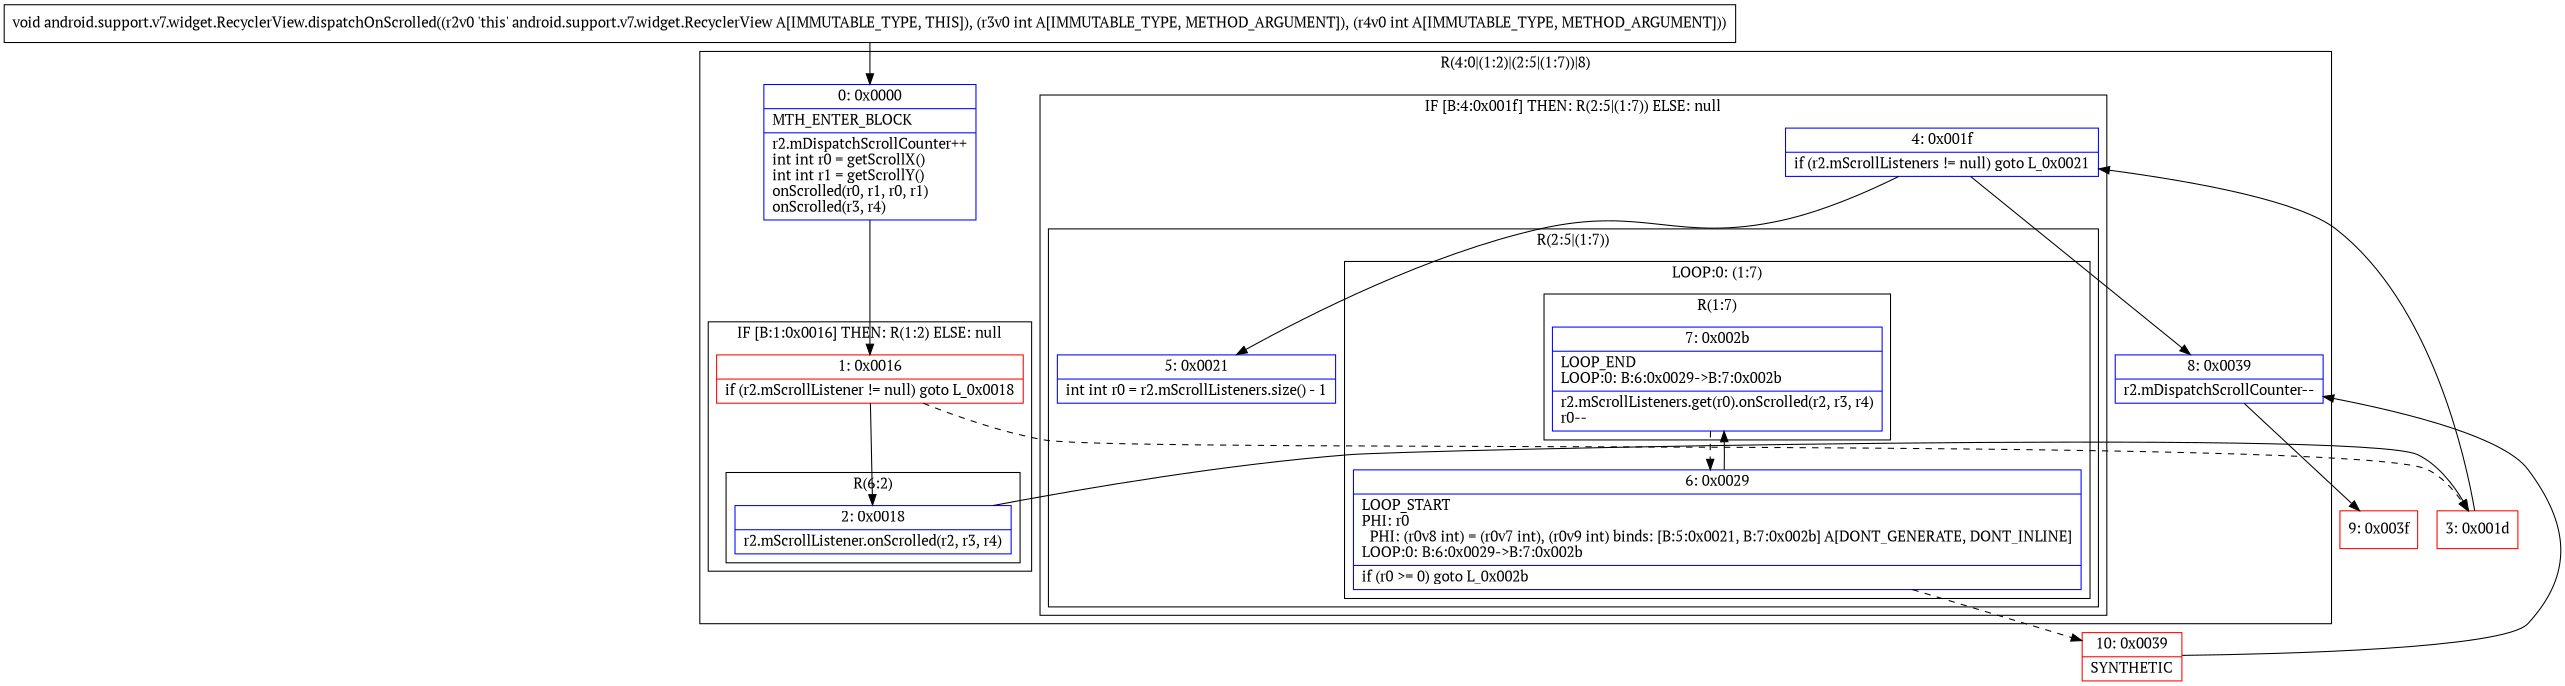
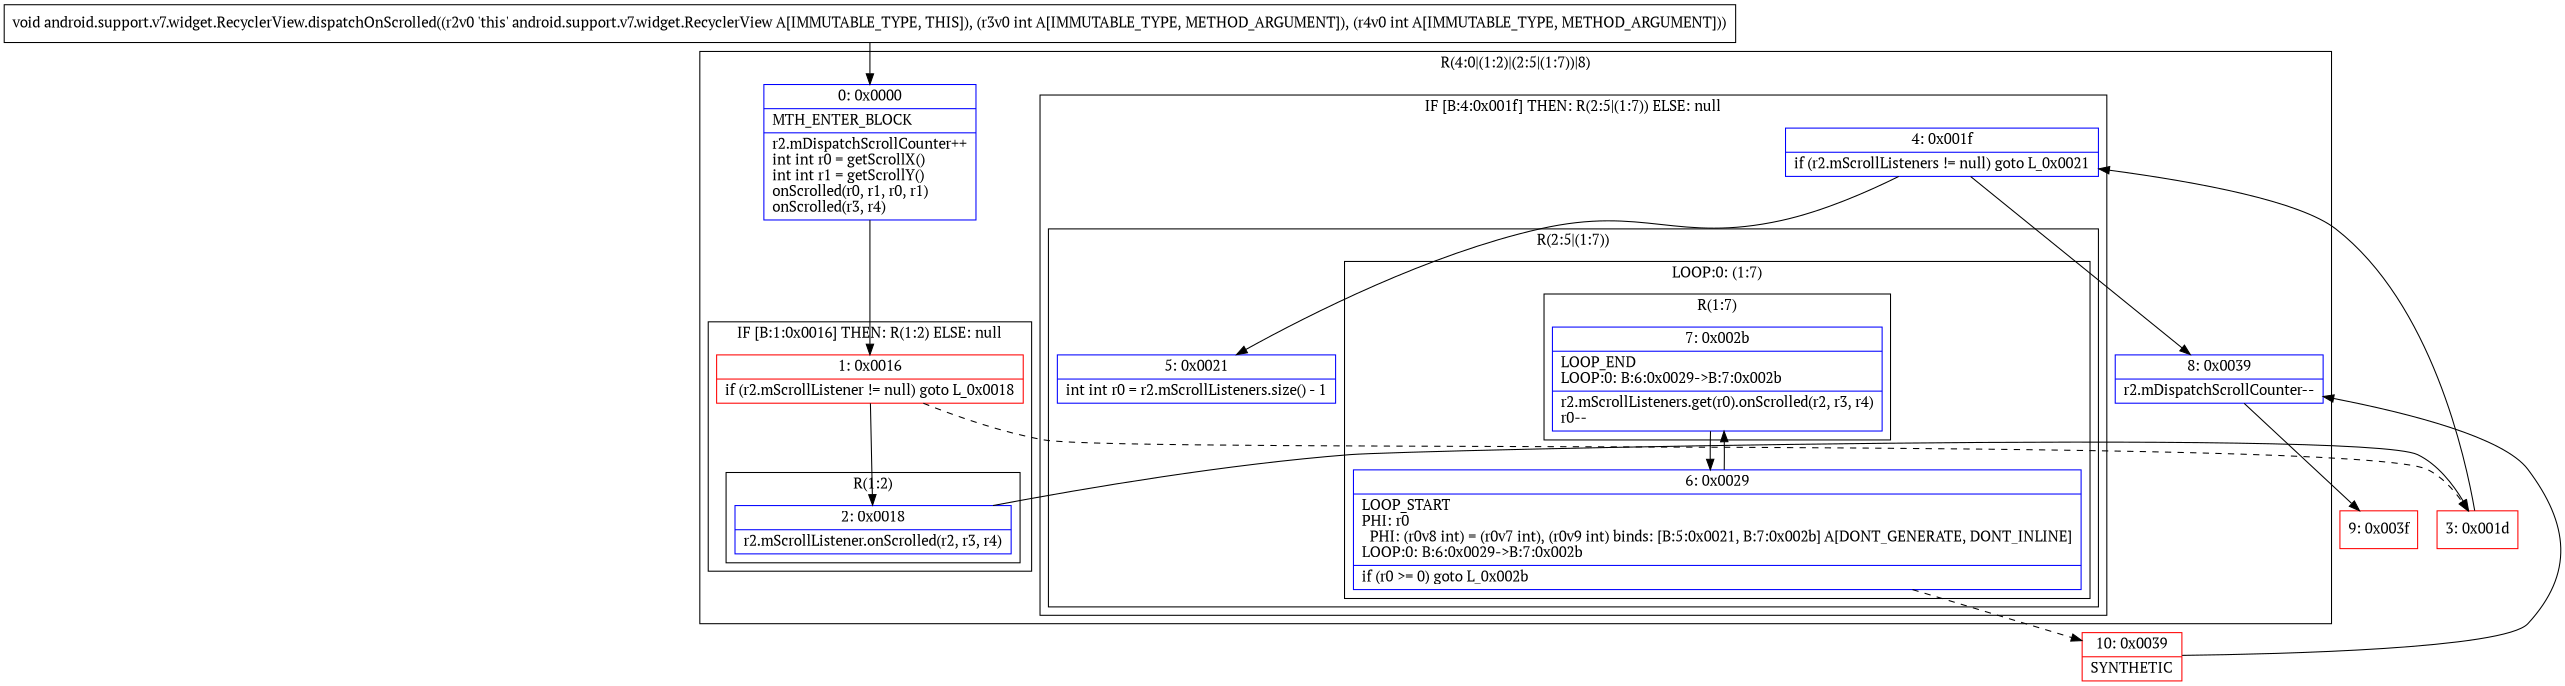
(1710, 445) -> (1710, 445)
(873, 485) -> (873, 485)
